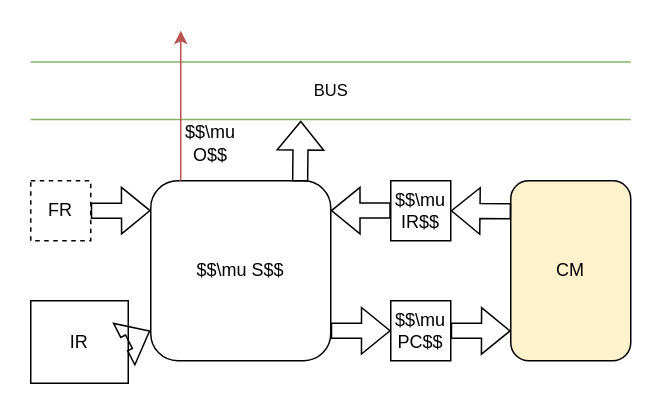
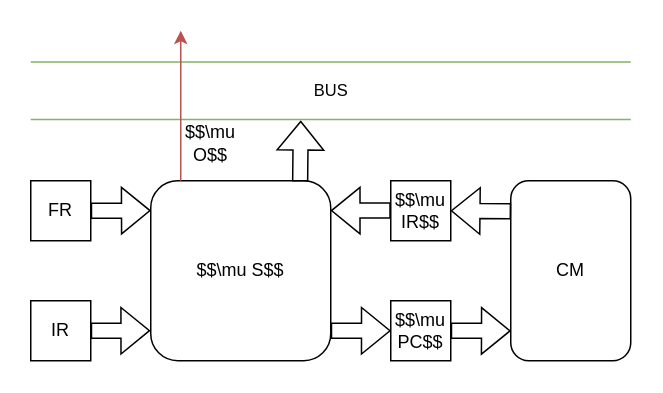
(61, 211) -> (61, 211)
(571, 271) -> (571, 271)
(80, 342) -> (61, 331)
